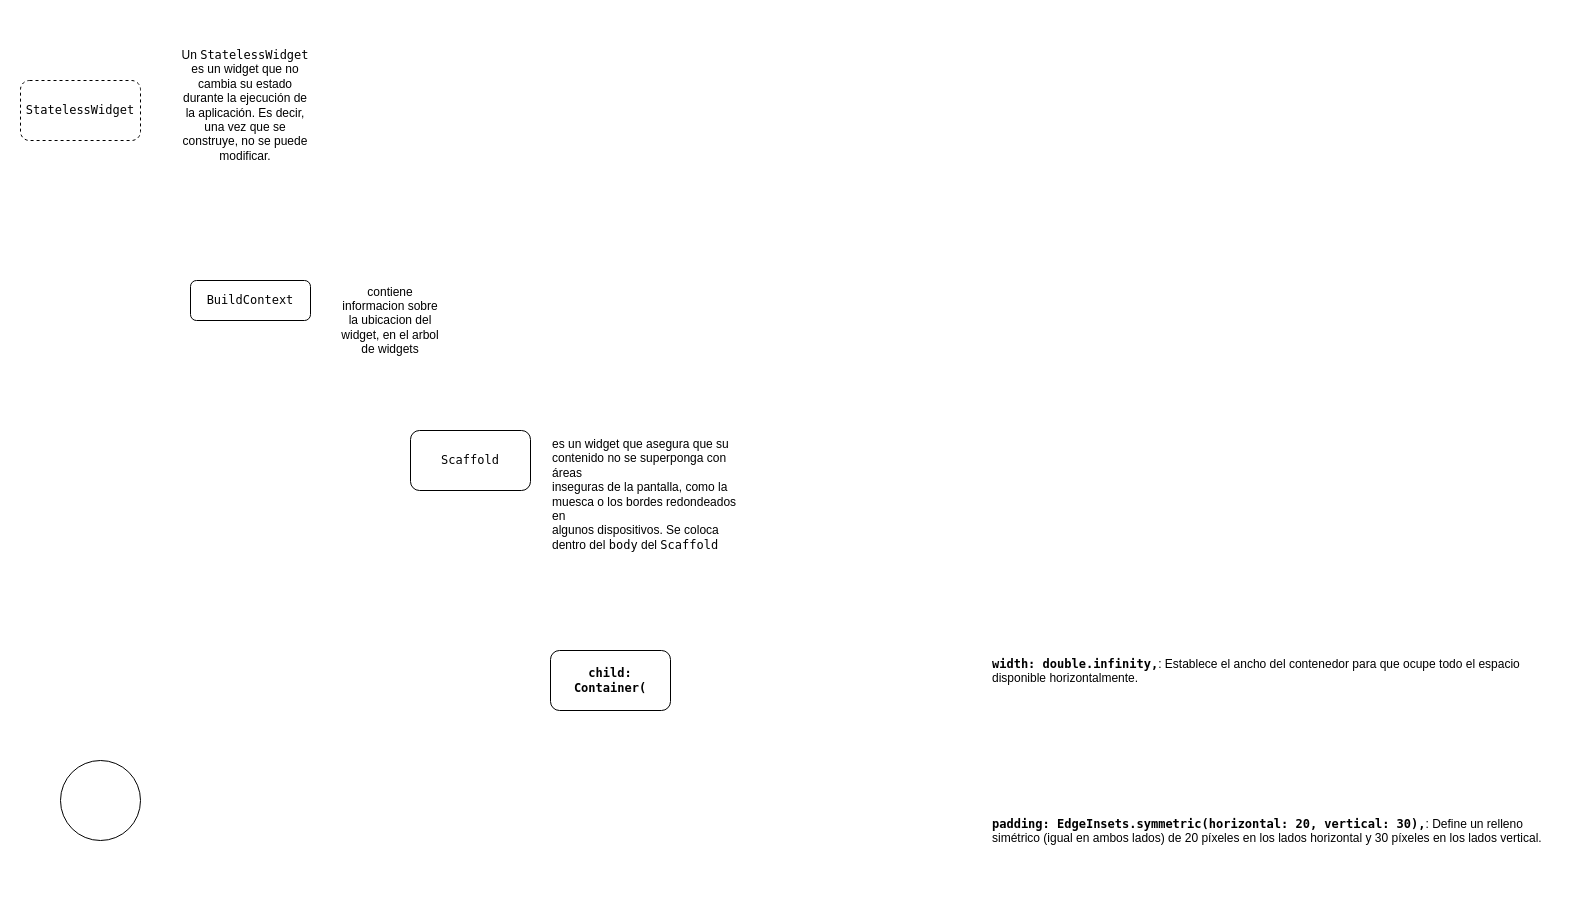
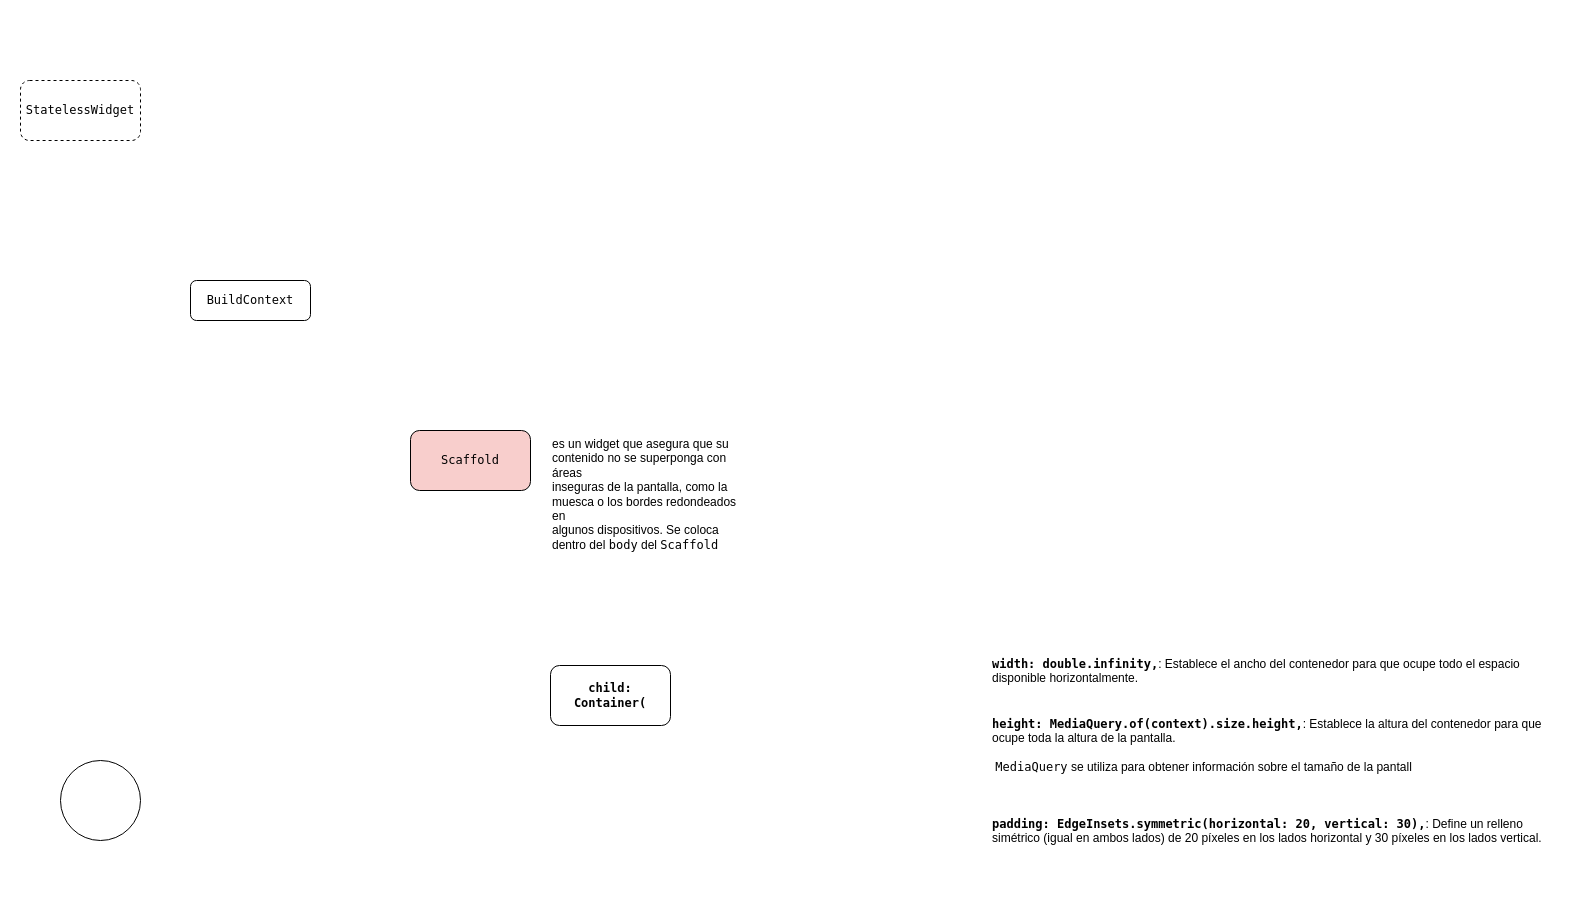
(246, 106) -> none
(391, 321) -> none
(471, 461) -> (471, 461)
(611, 681) -> (611, 696)
none -> (1271, 746)
